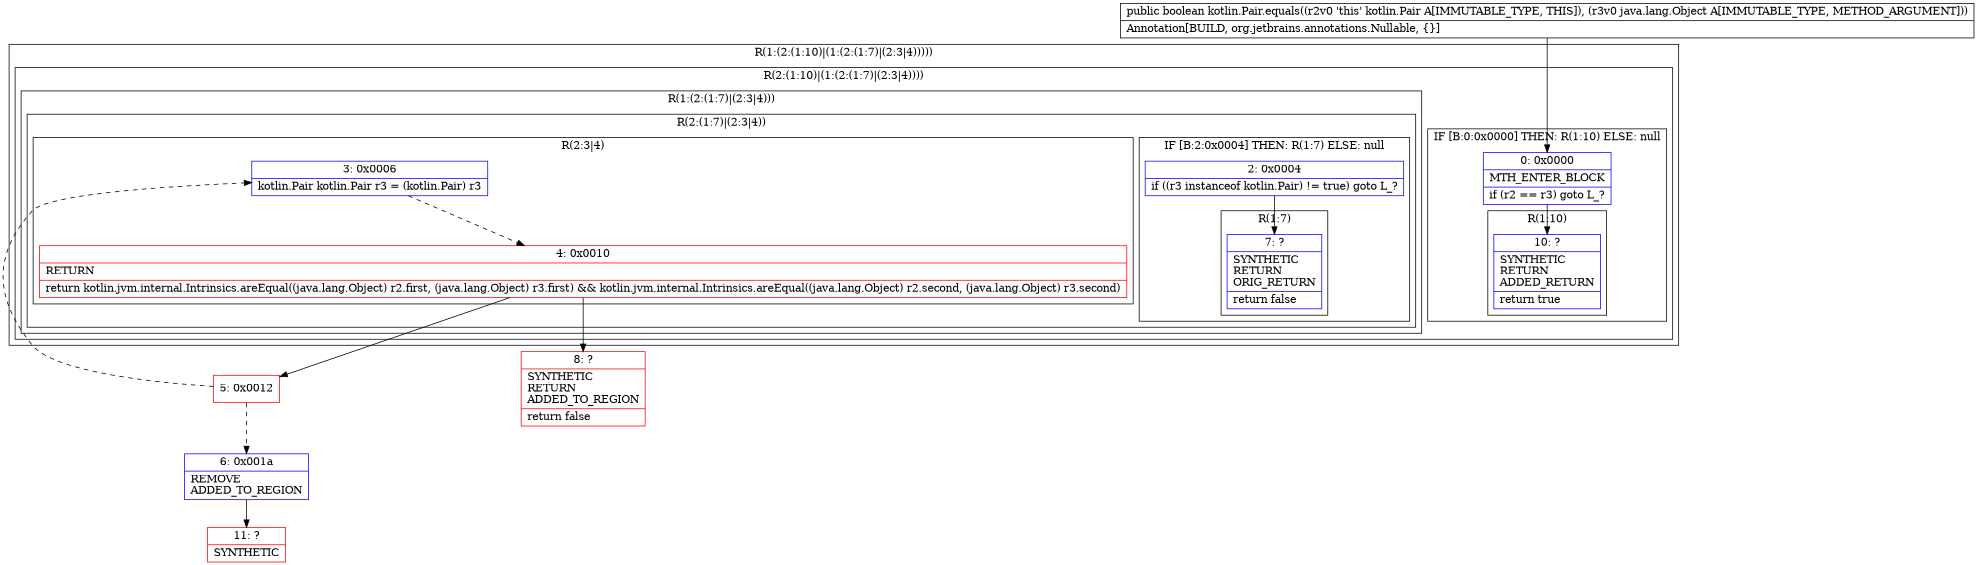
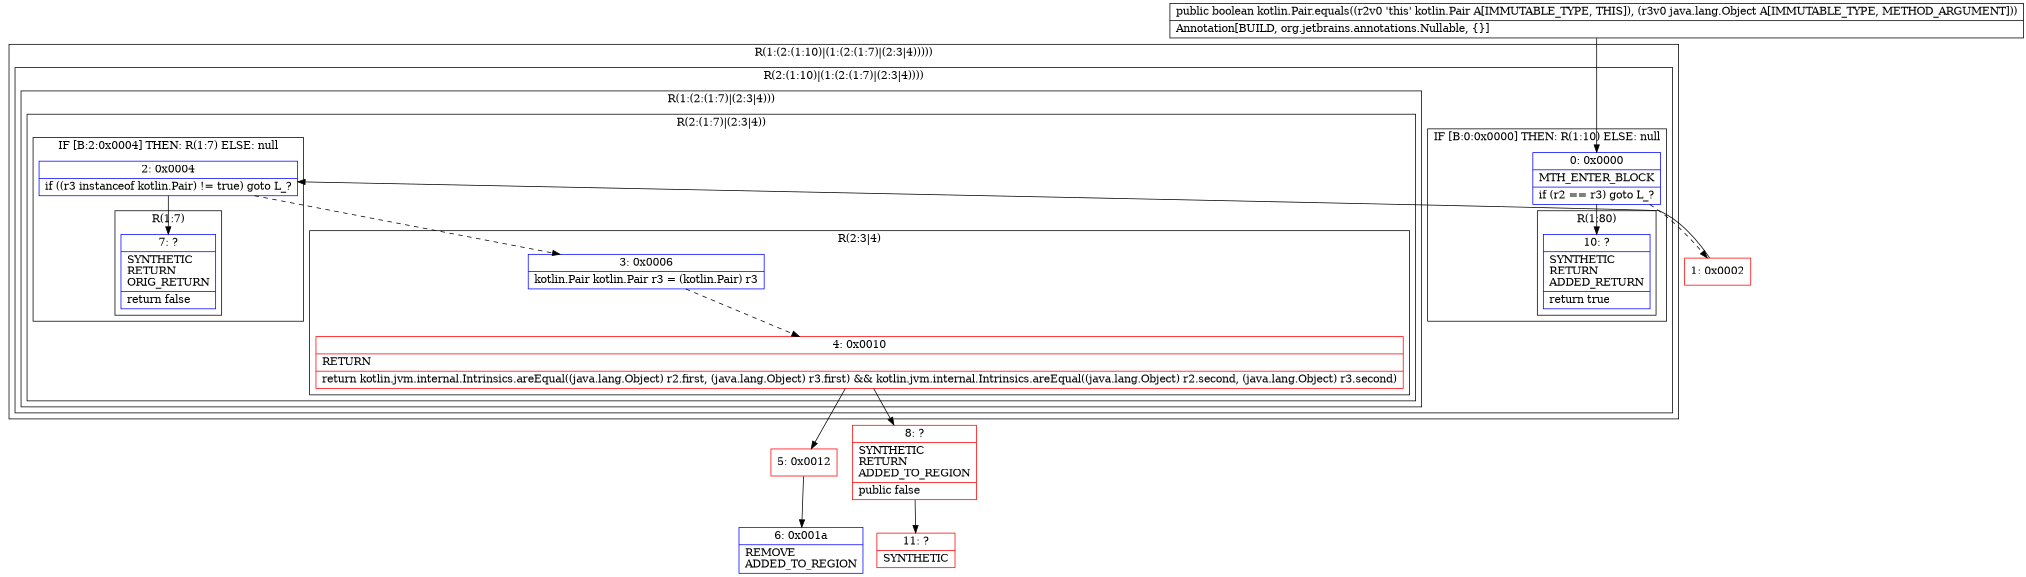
(1547, 219) -> (1597, 219)
(4, 264) -> (404, 224)
none -> (1718, 272)
(559, 417) -> (889, 491)
(247, 424) -> (803, 498)
(247, 510) -> (915, 513)
